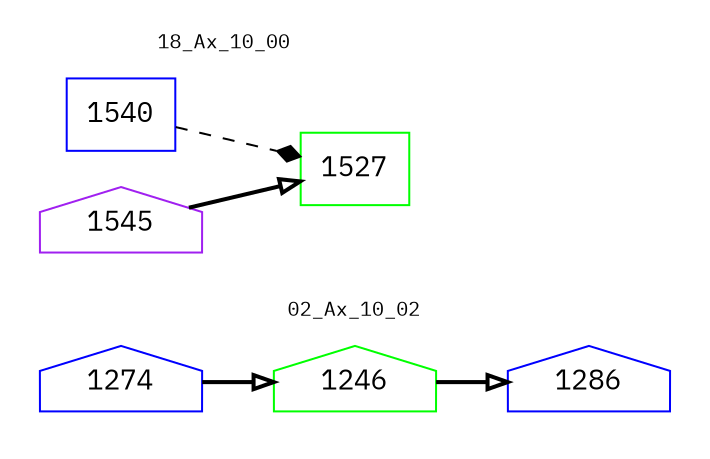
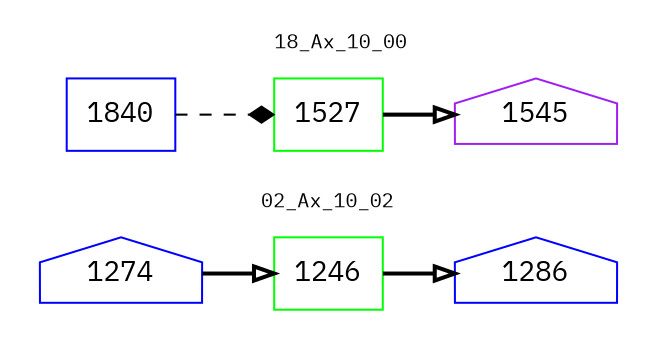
(121, 115) -> (121, 115)
(234, 197) -> (409, 115)
(355, 382) -> (328, 274)
